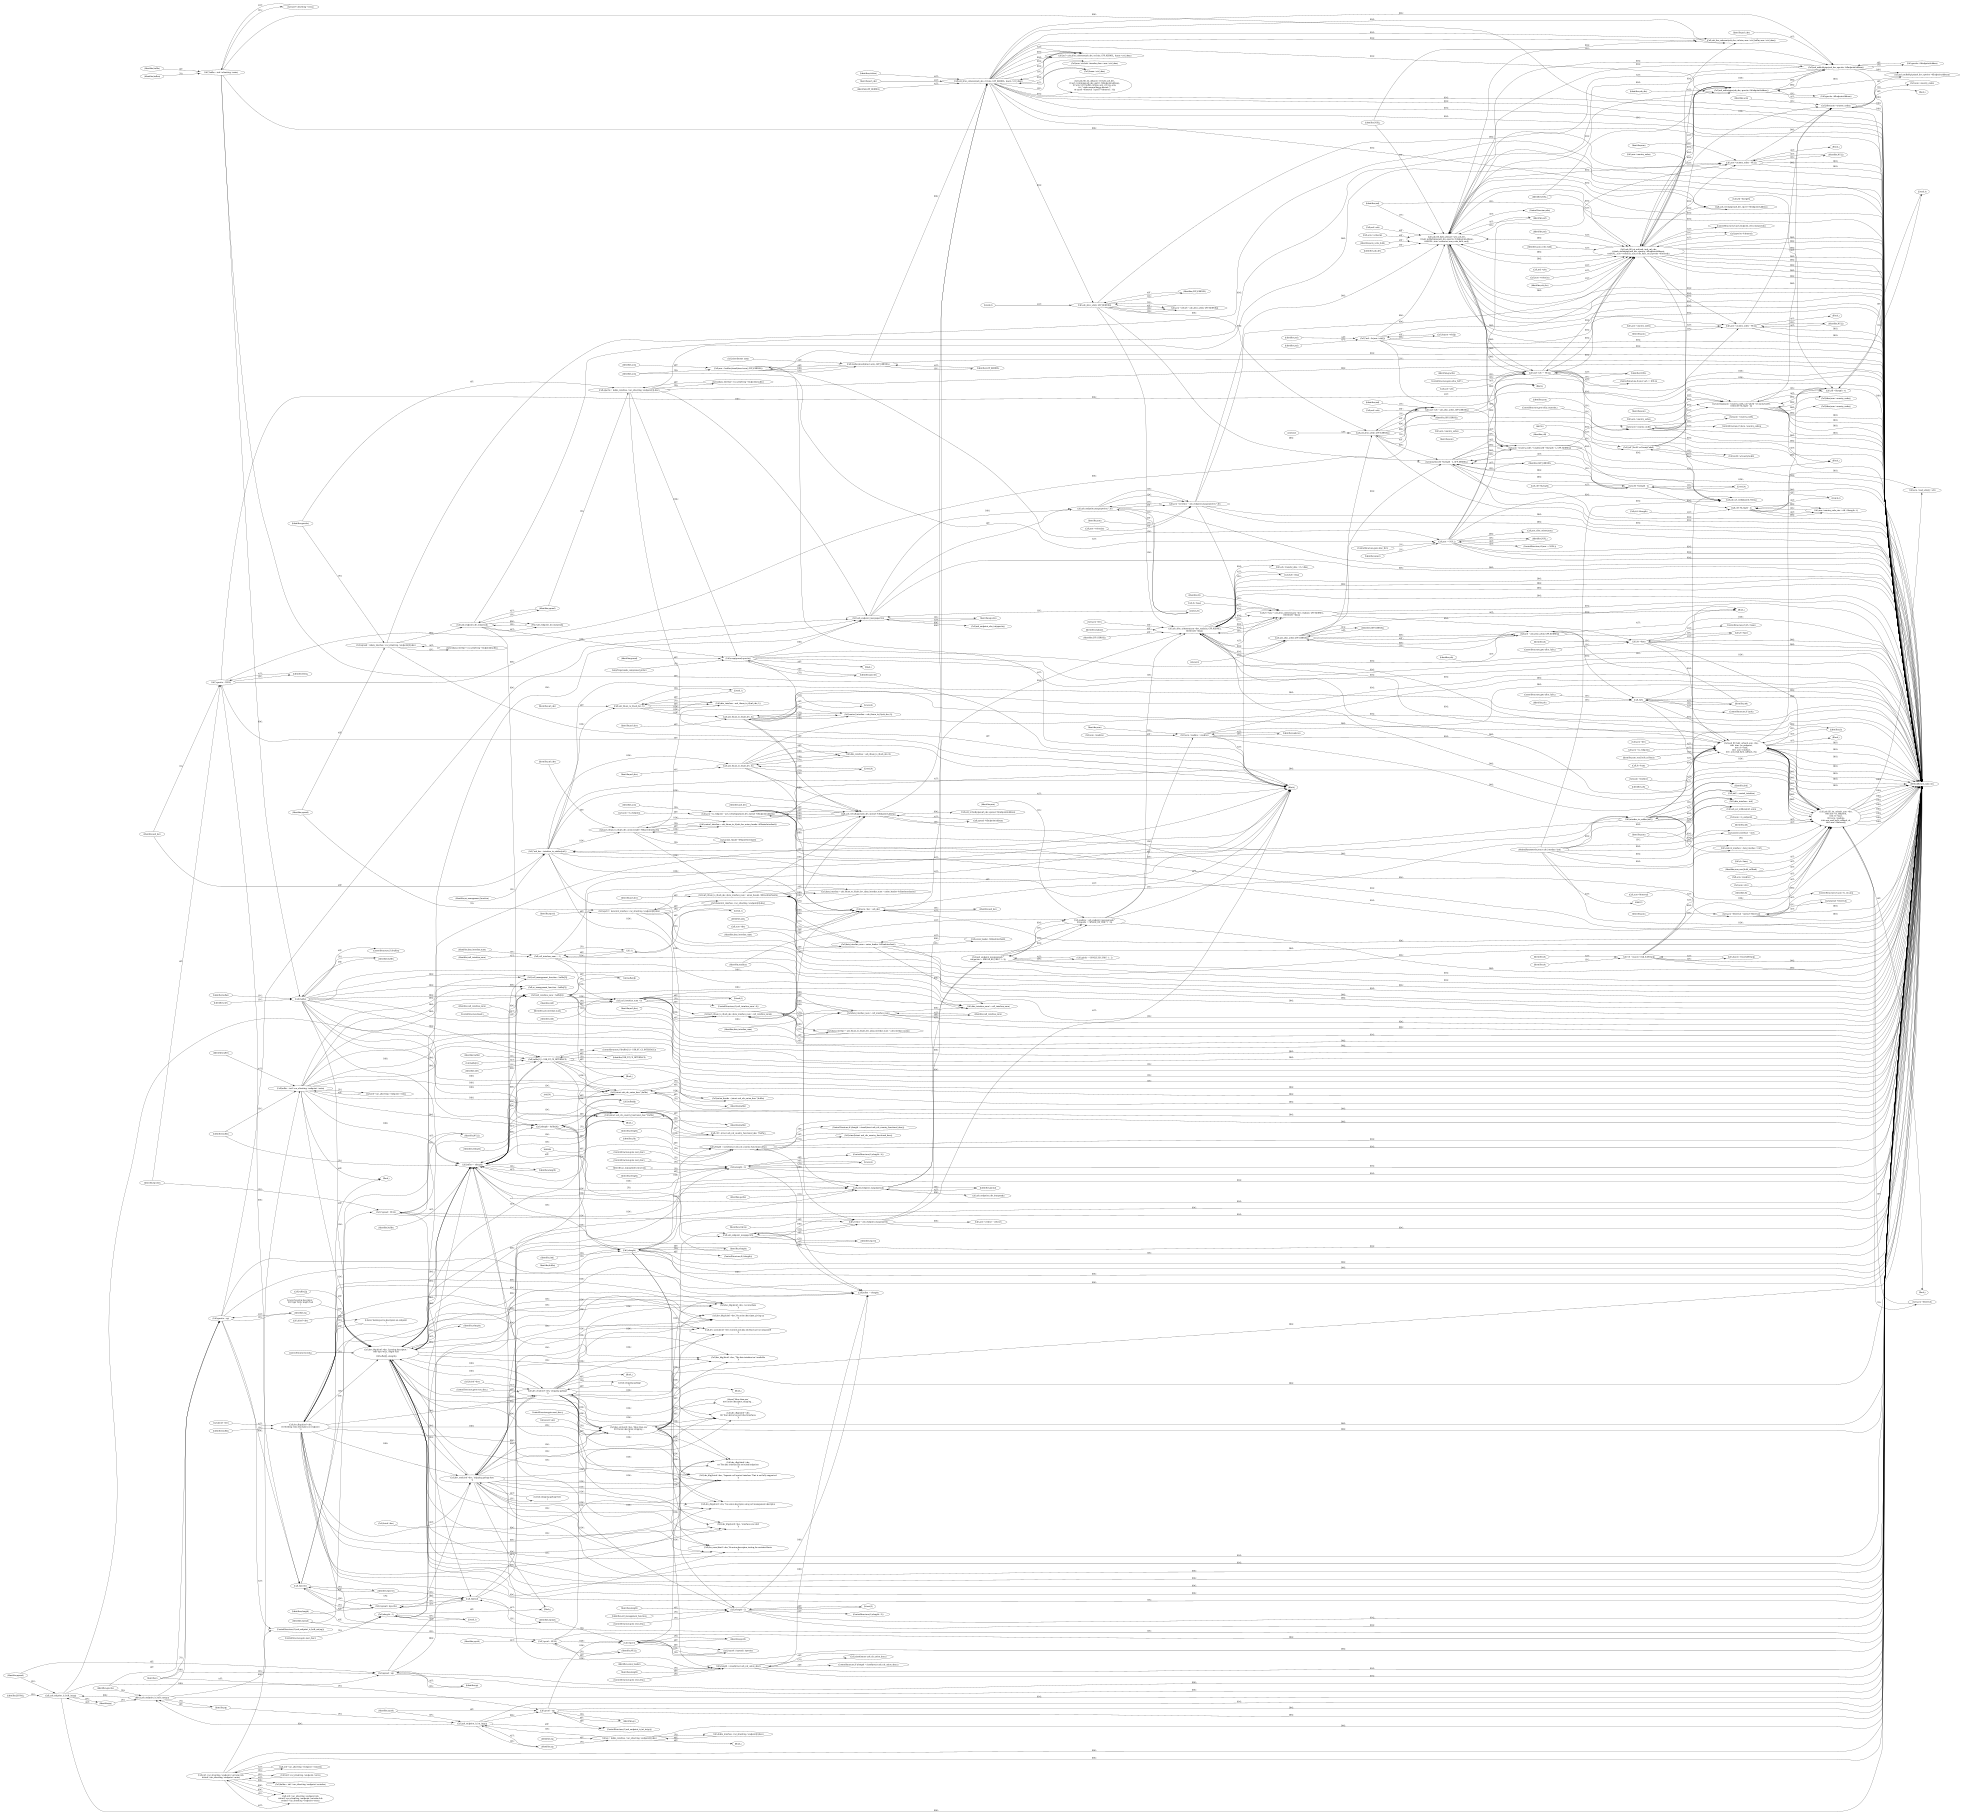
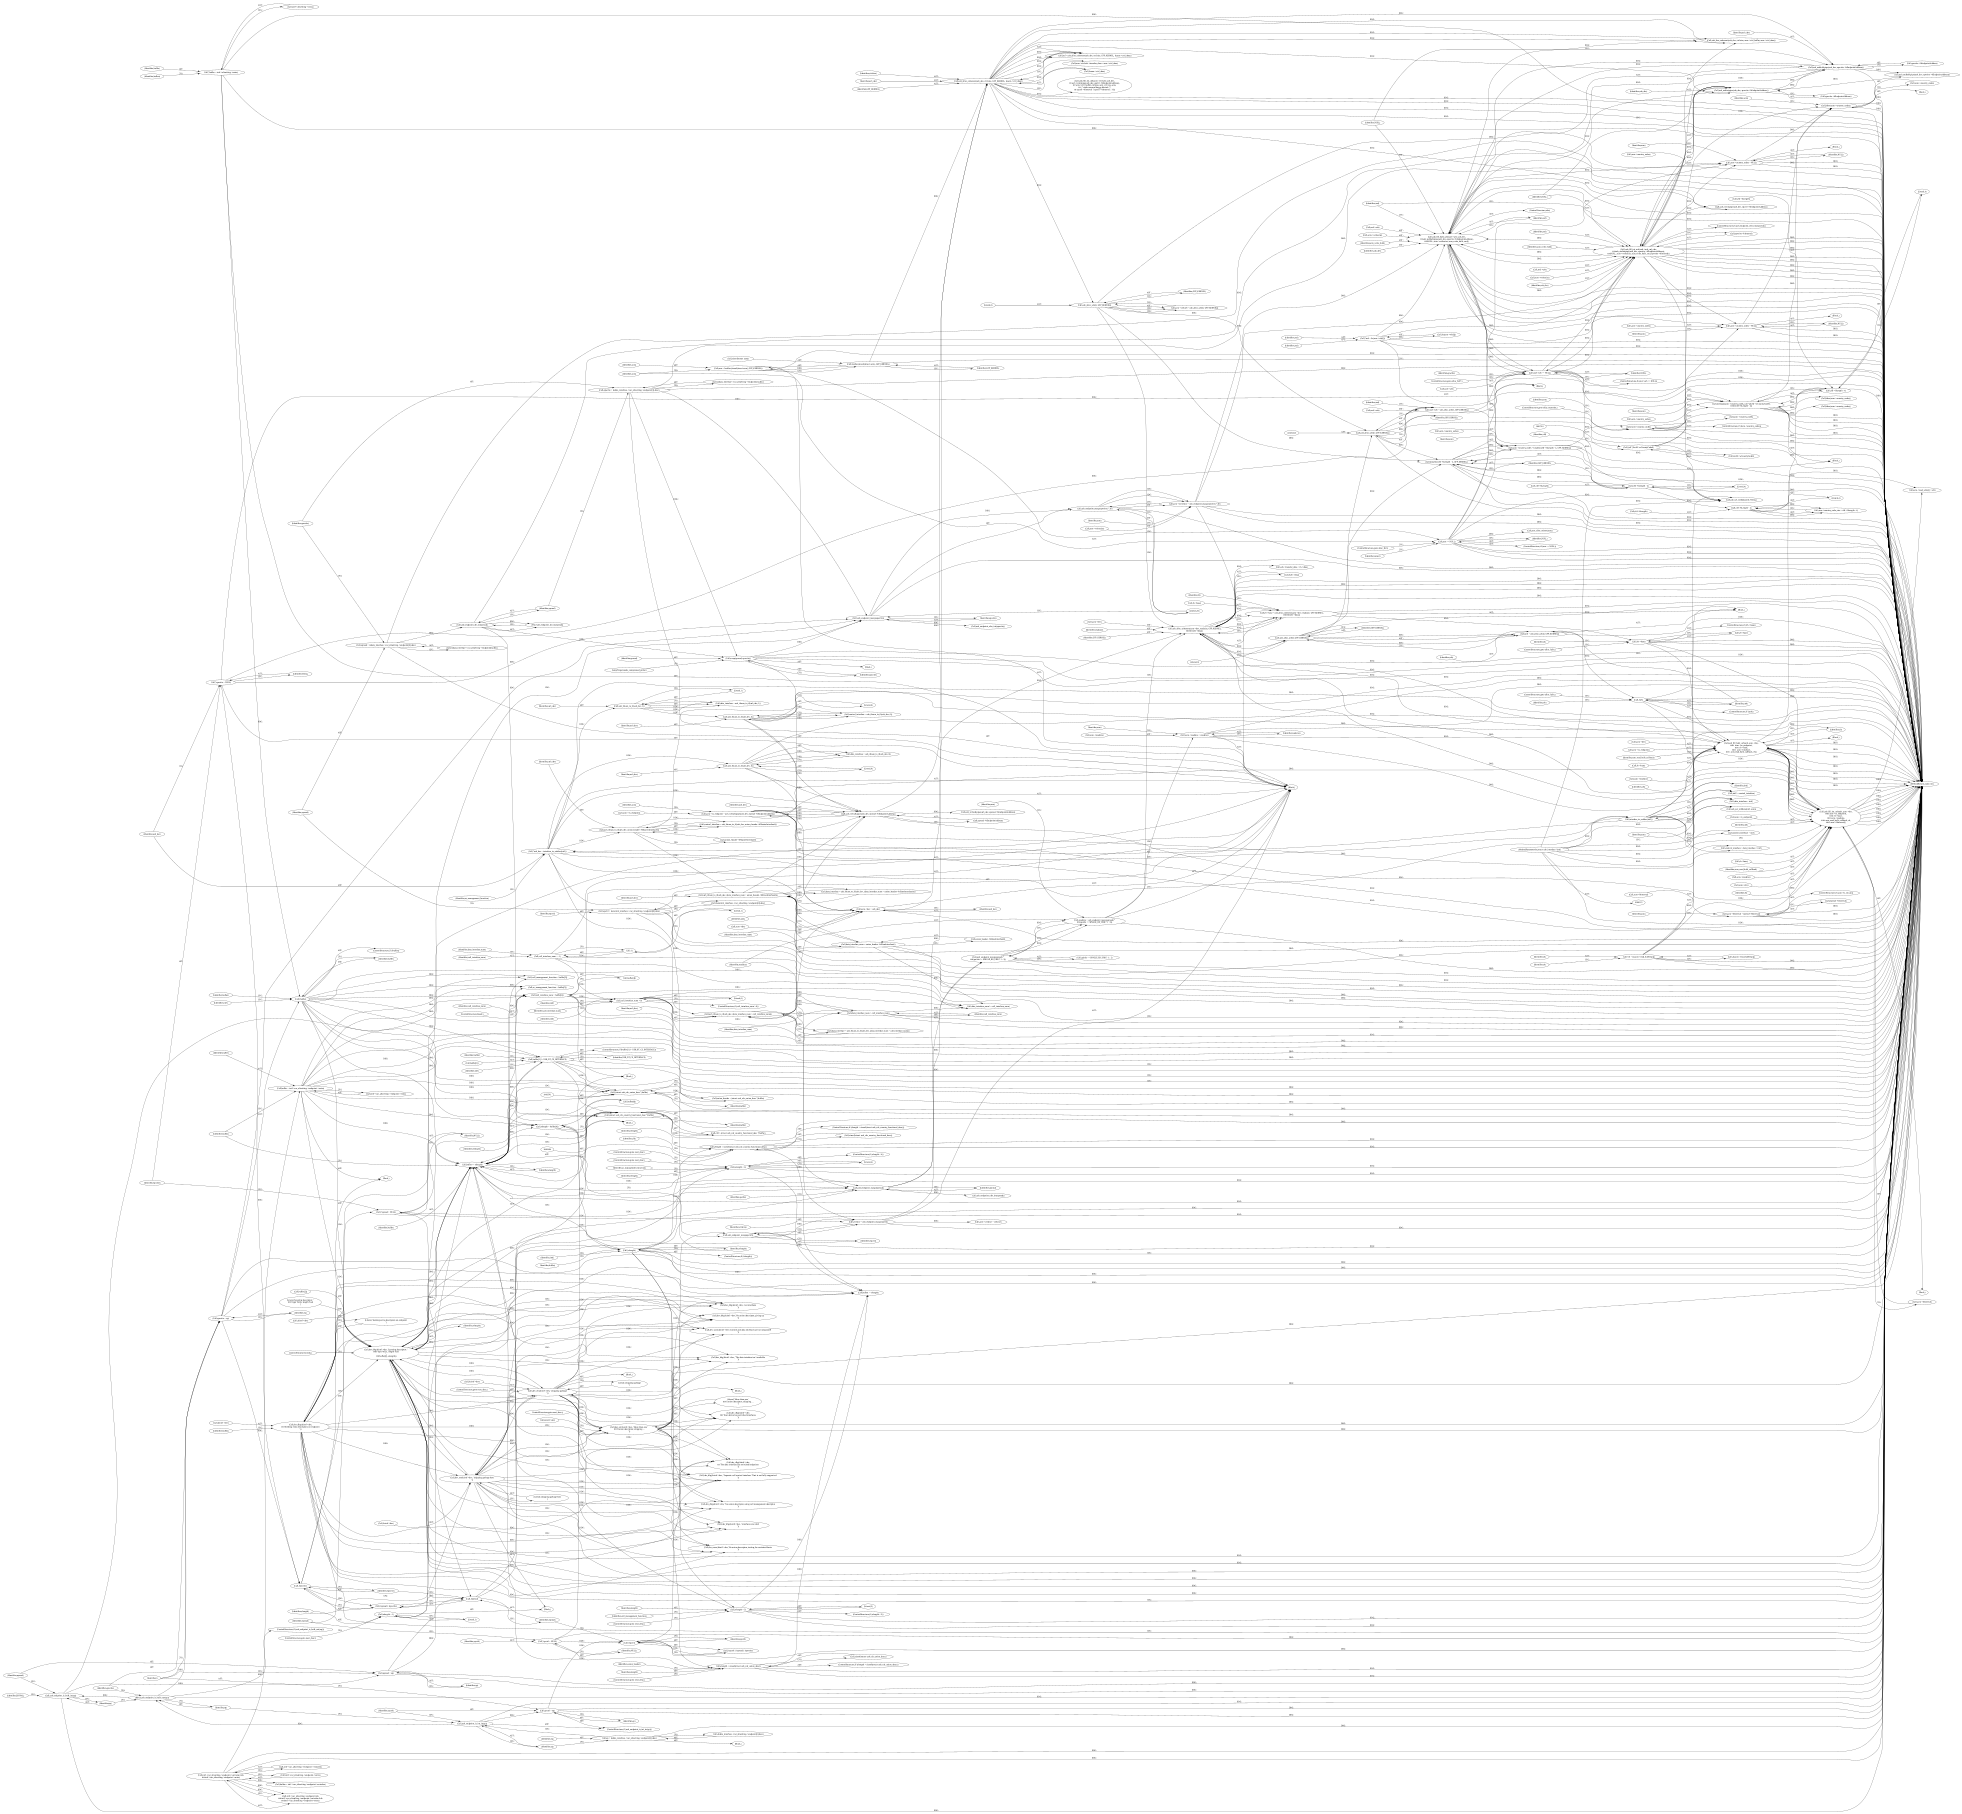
(256, 1473) -> (255, 1166)
